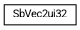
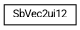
(40, 15) -> (40, 15)
